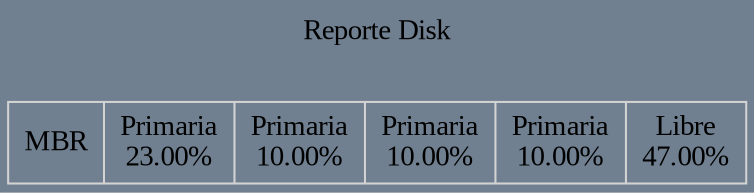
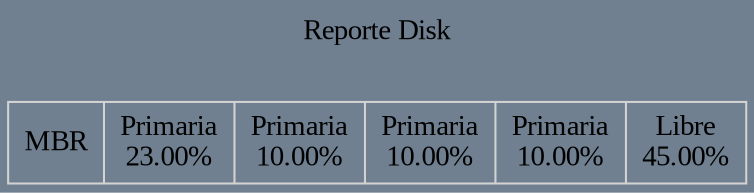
(686, 157) -> (686, 157)
